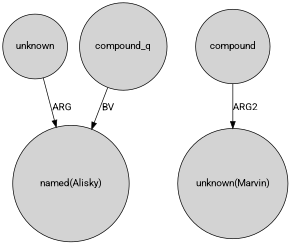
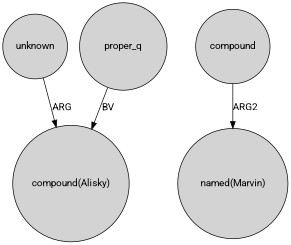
(123, 46) -> (123, 46)
(71, 184) -> (71, 184)
(233, 184) -> (233, 184)
